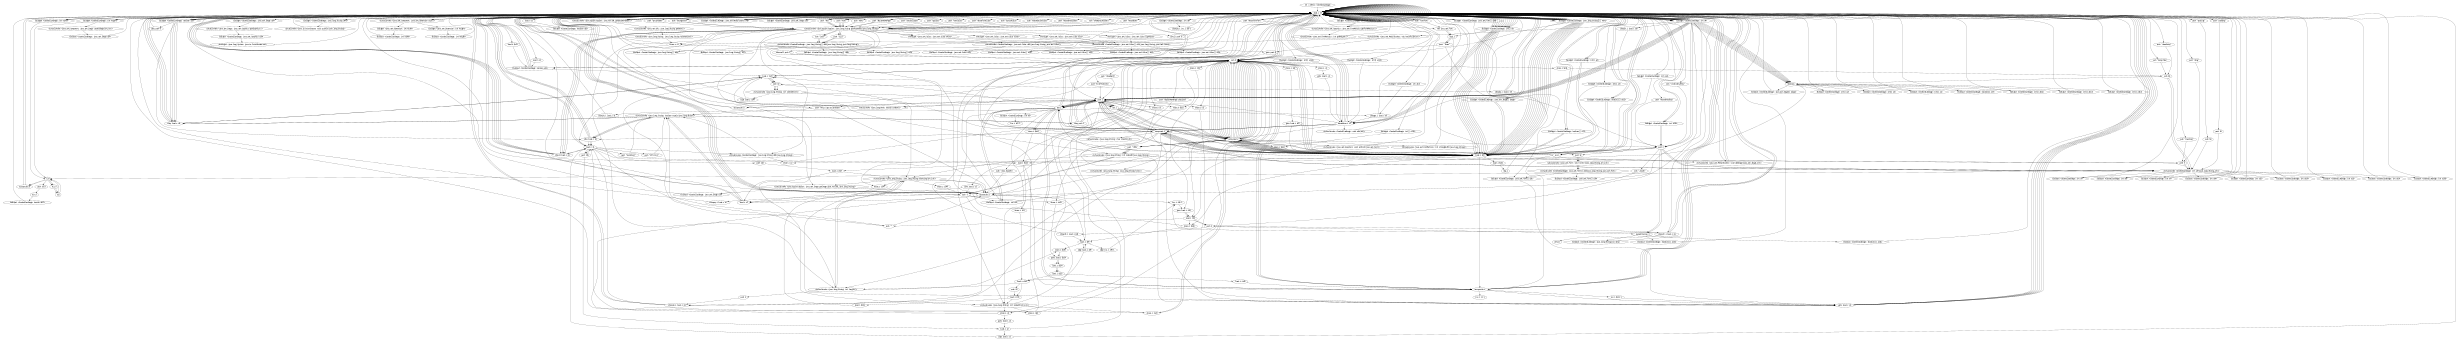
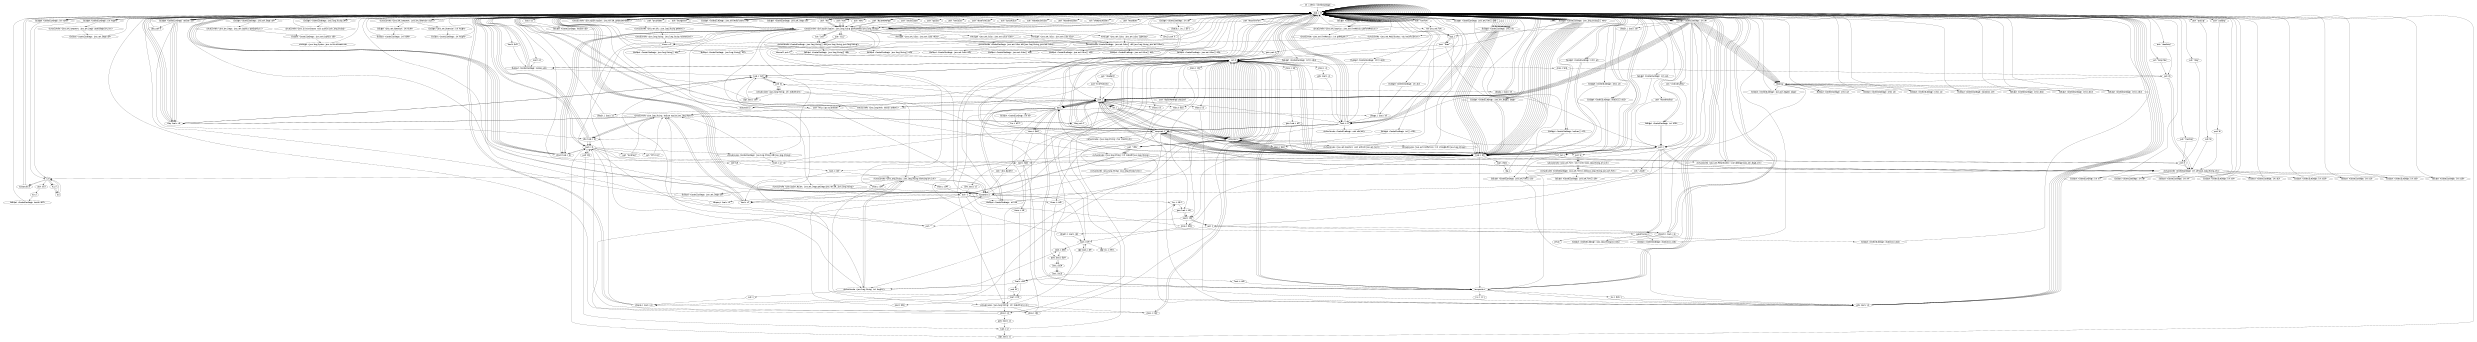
(1344, 124) -> (1344, 124)
